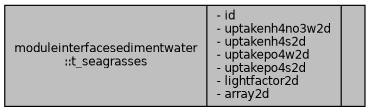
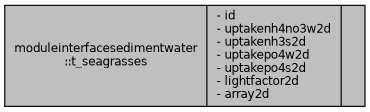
(262, 42) -> (262, 42)
